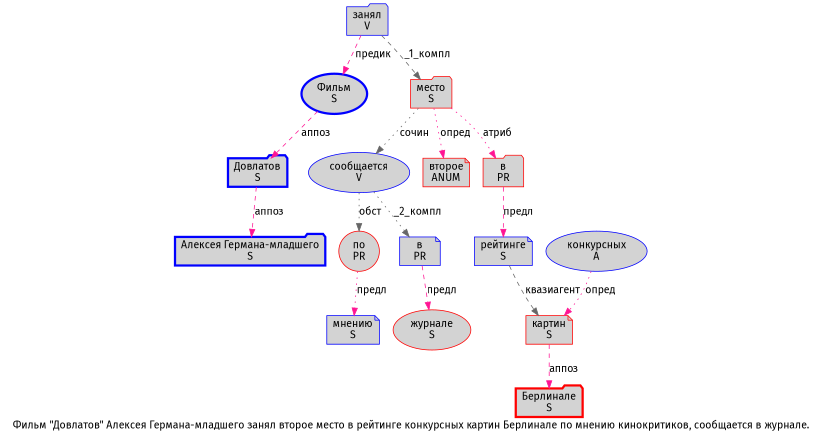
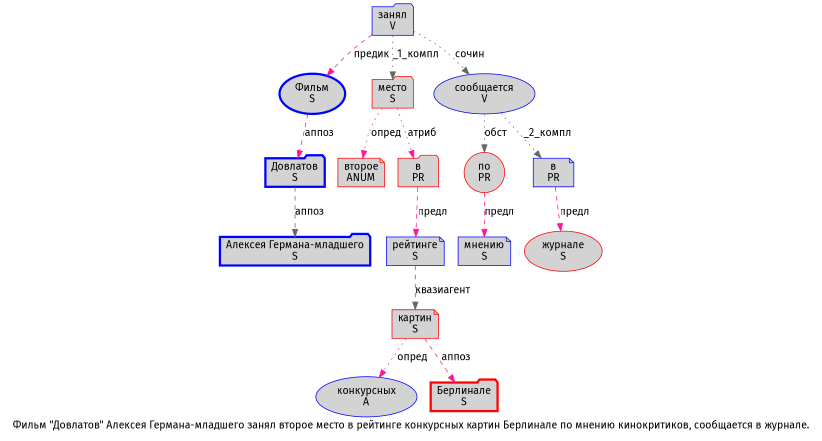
(399, 54) -> (393, 54)
(400, 128) -> (441, 48)
(254, 208) -> (295, 208)
(356, 290) -> (484, 211)
(582, 292) -> (395, 355)
